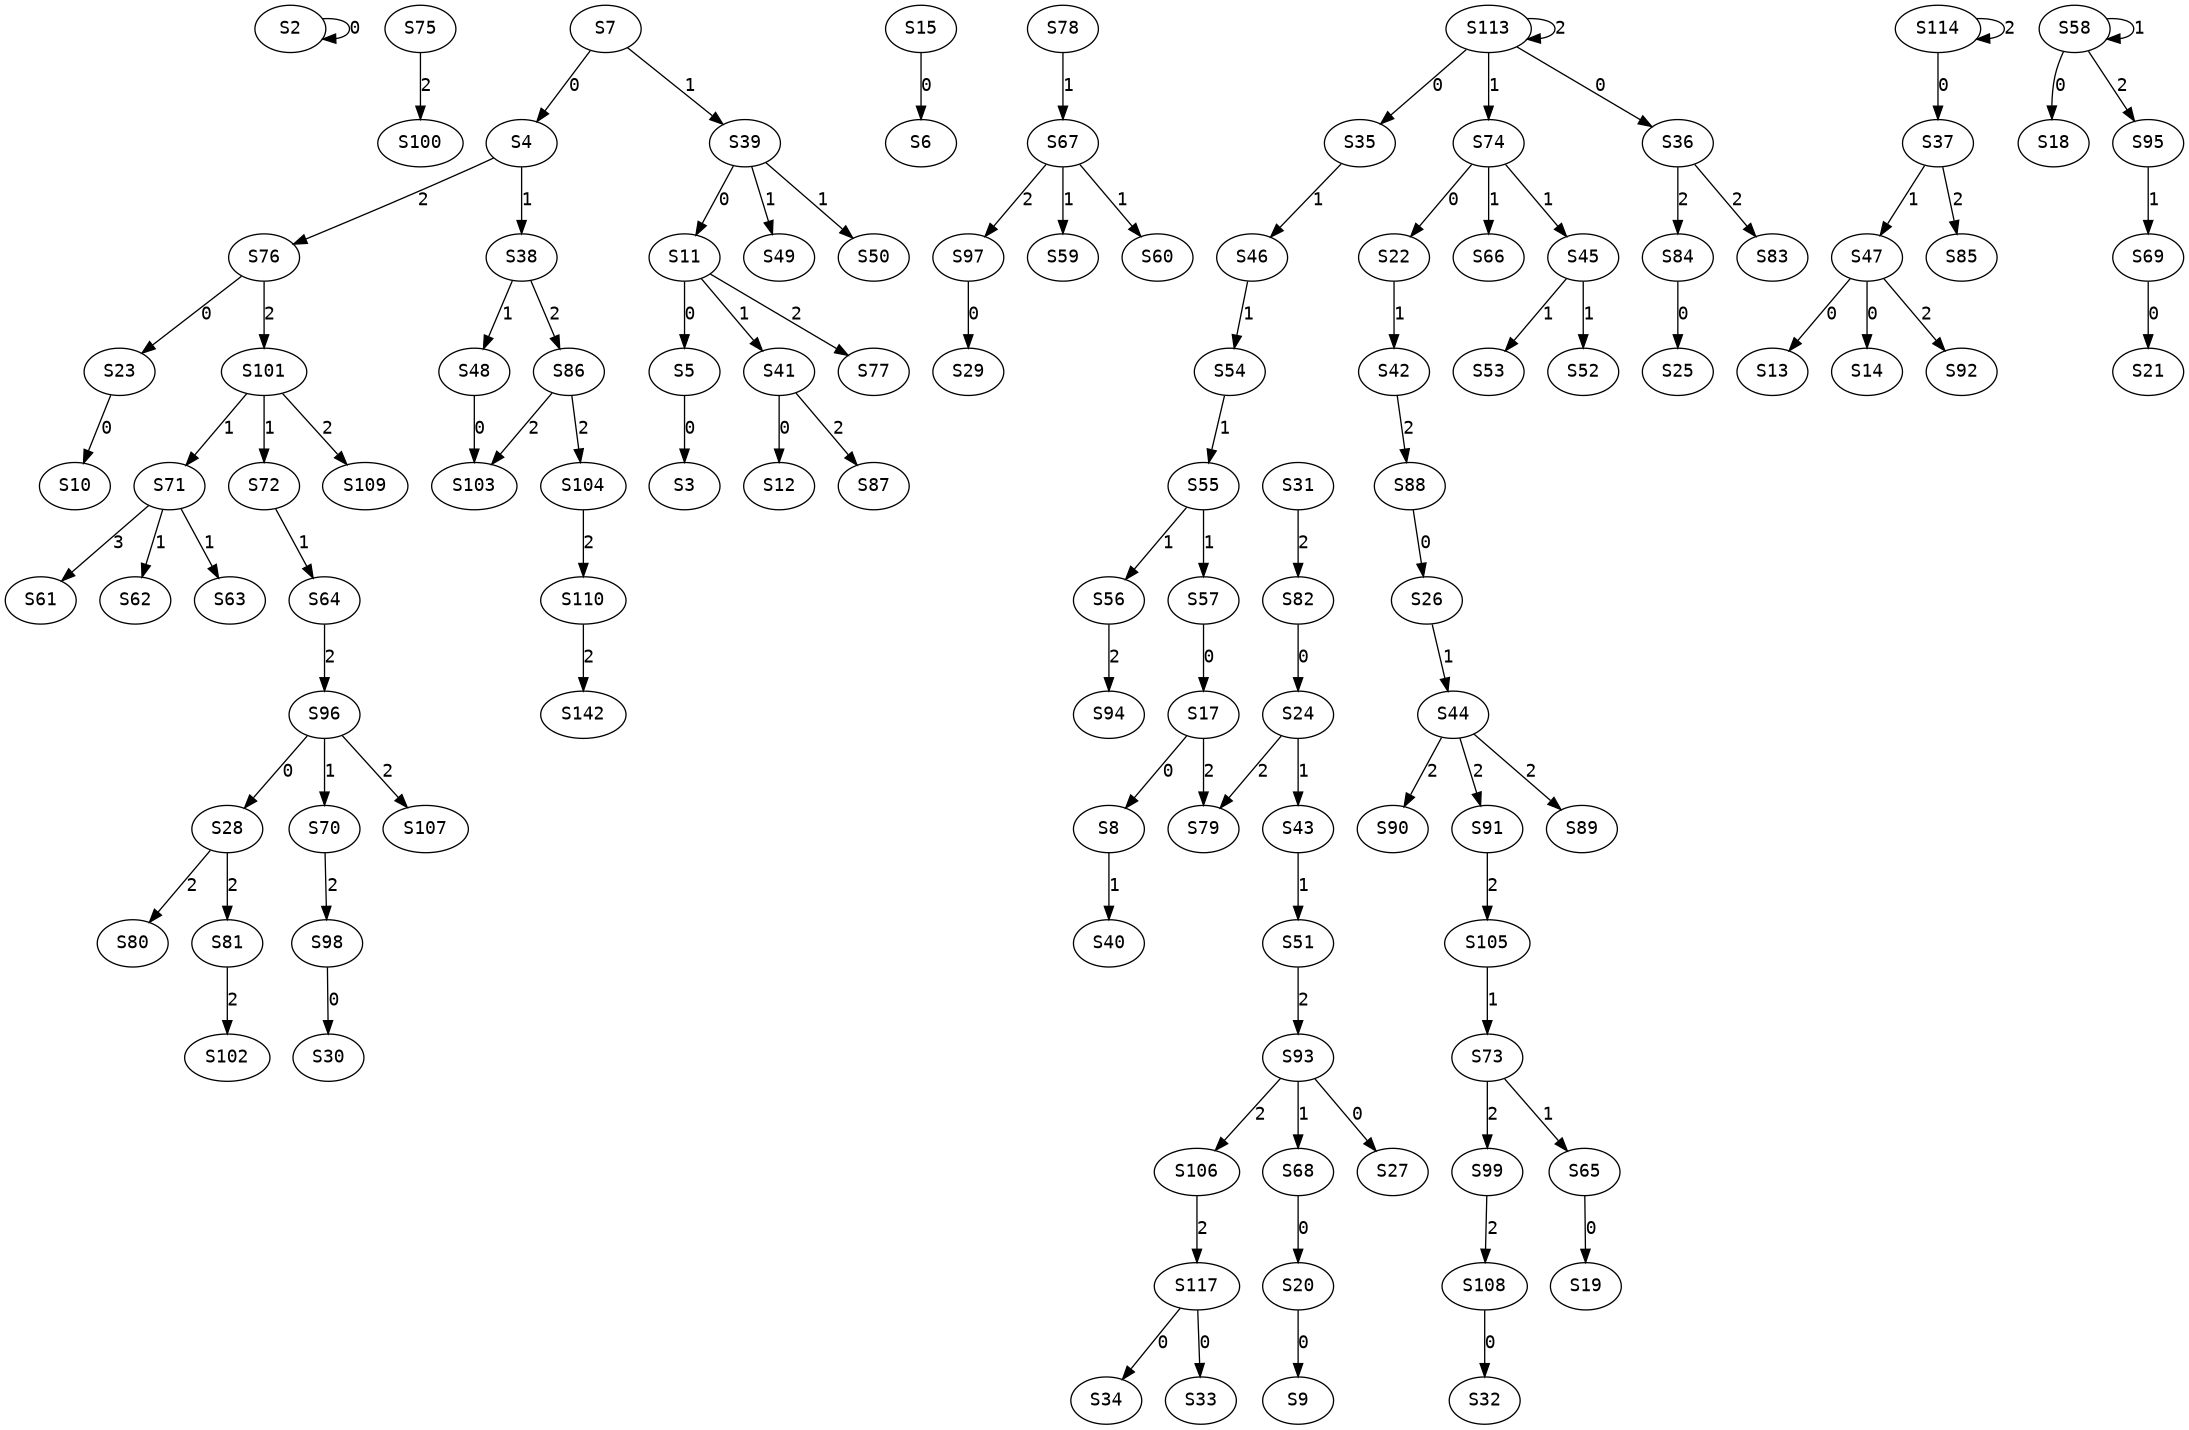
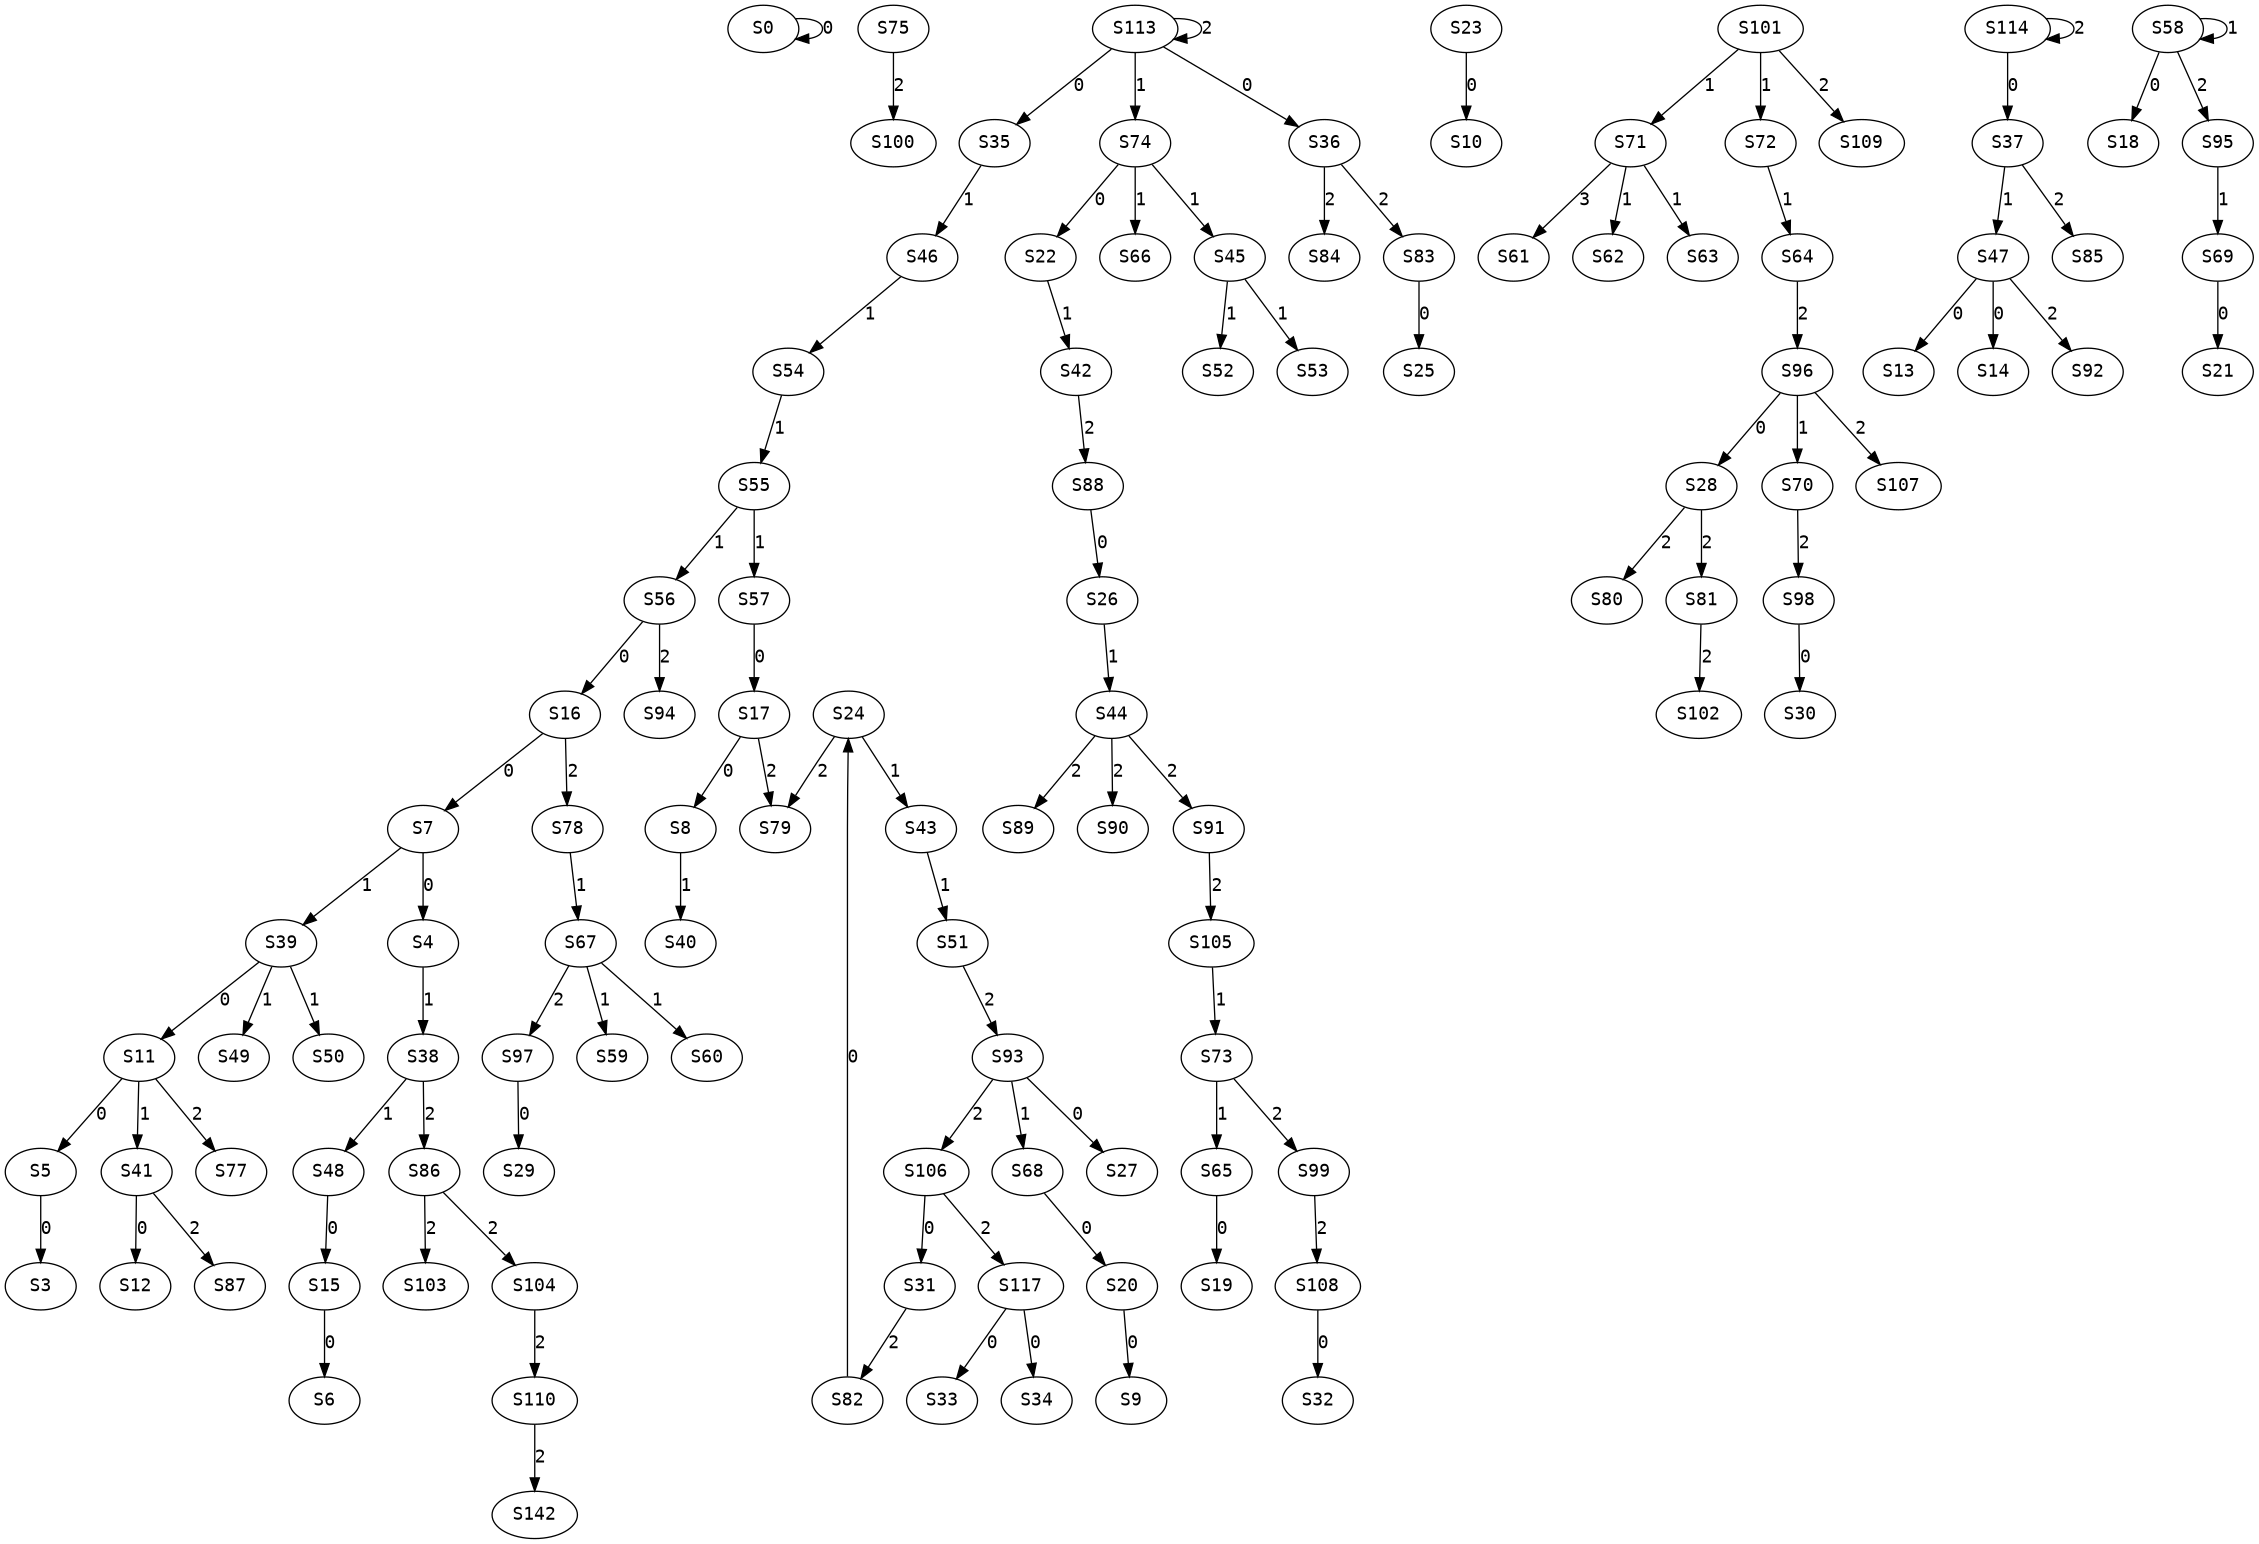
(290, 29) -> (763, 29)
(264, 258) -> none
(1678, 308) -> (1419, 308)
(474, 422) -> (327, 1223)
none -> (565, 715)
none -> (923, 1223)
